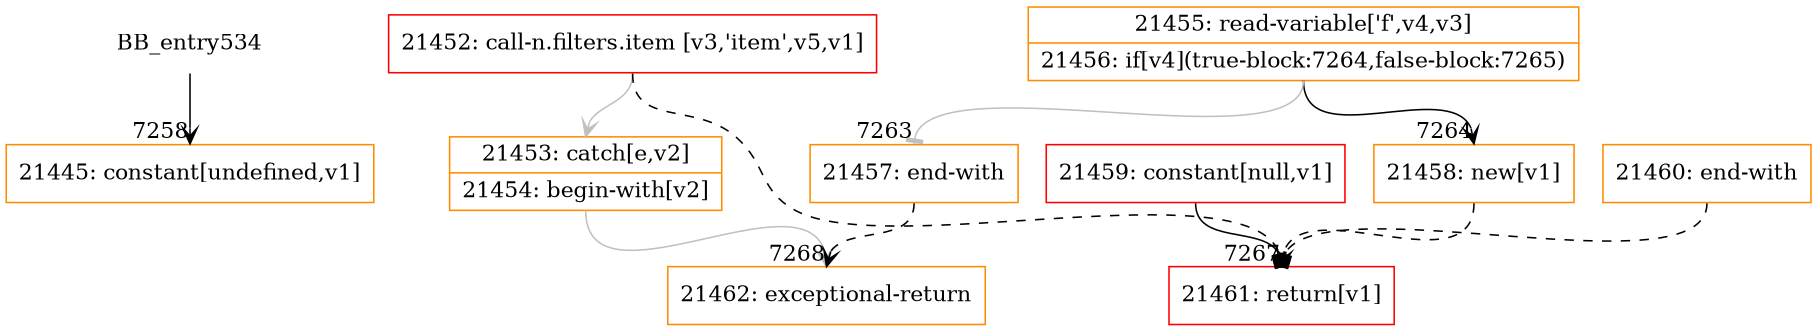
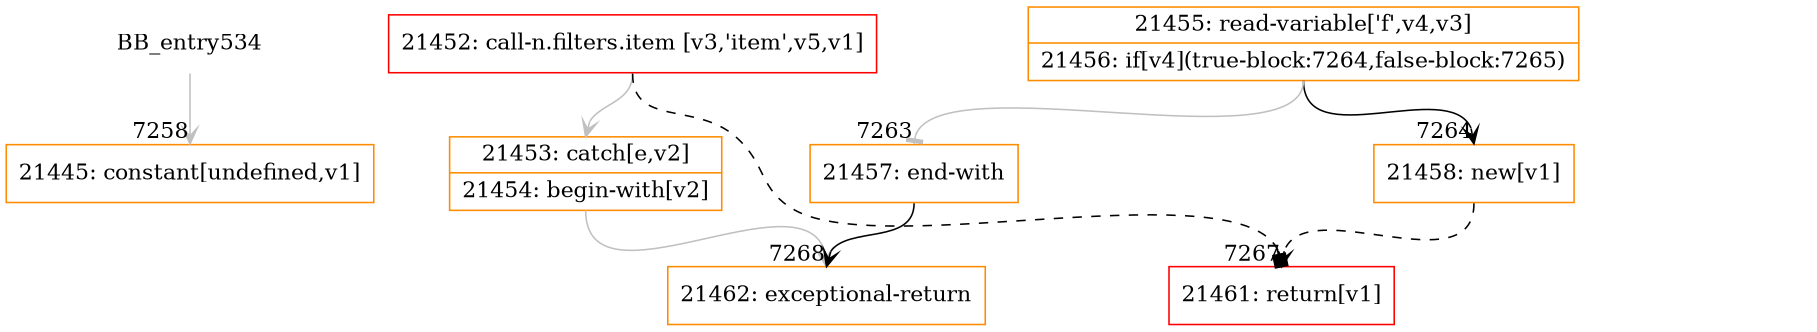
(190, 101) -> (190, 101)
(1196, 174) -> none
(1707, 174) -> none
(873, 234) -> (873, 234)
